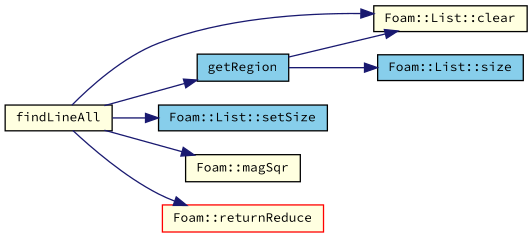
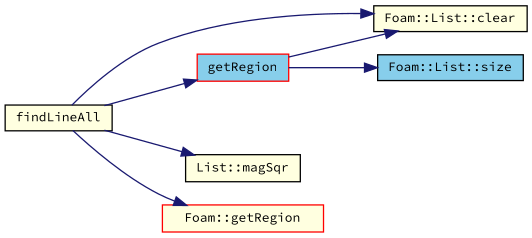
(243, 68) -> (243, 68)
(243, 118) -> none
(243, 168) -> (243, 168)
(243, 218) -> (243, 218)
